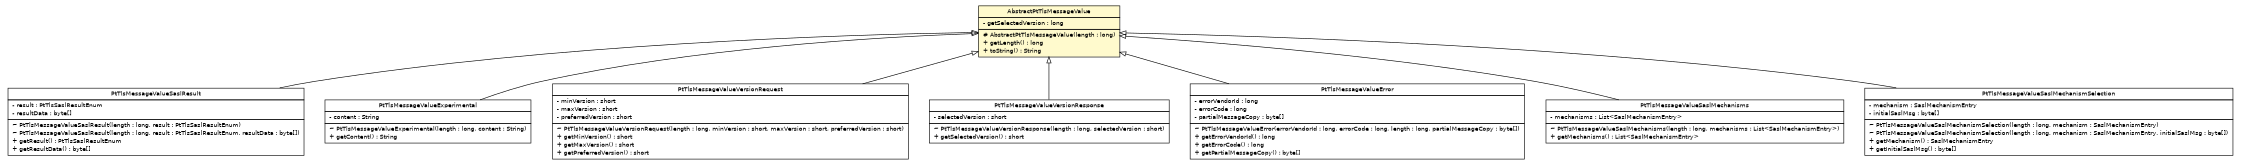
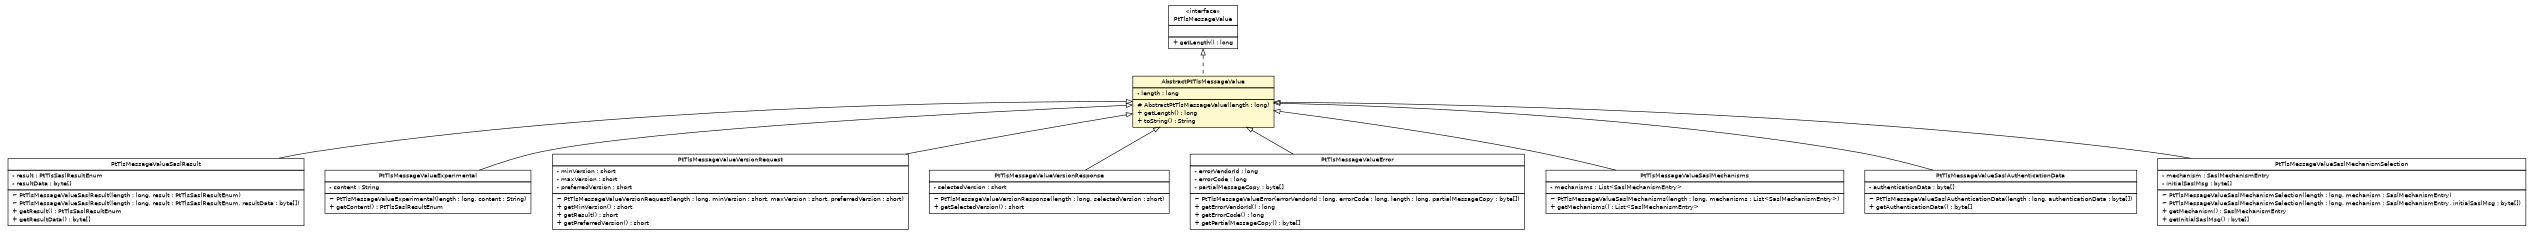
(1023, 23) -> (1158, 93)
none -> (1203, 27)
(364, 137) -> (386, 207)
(596, 145) -> (588, 215)
none -> (2000, 192)
